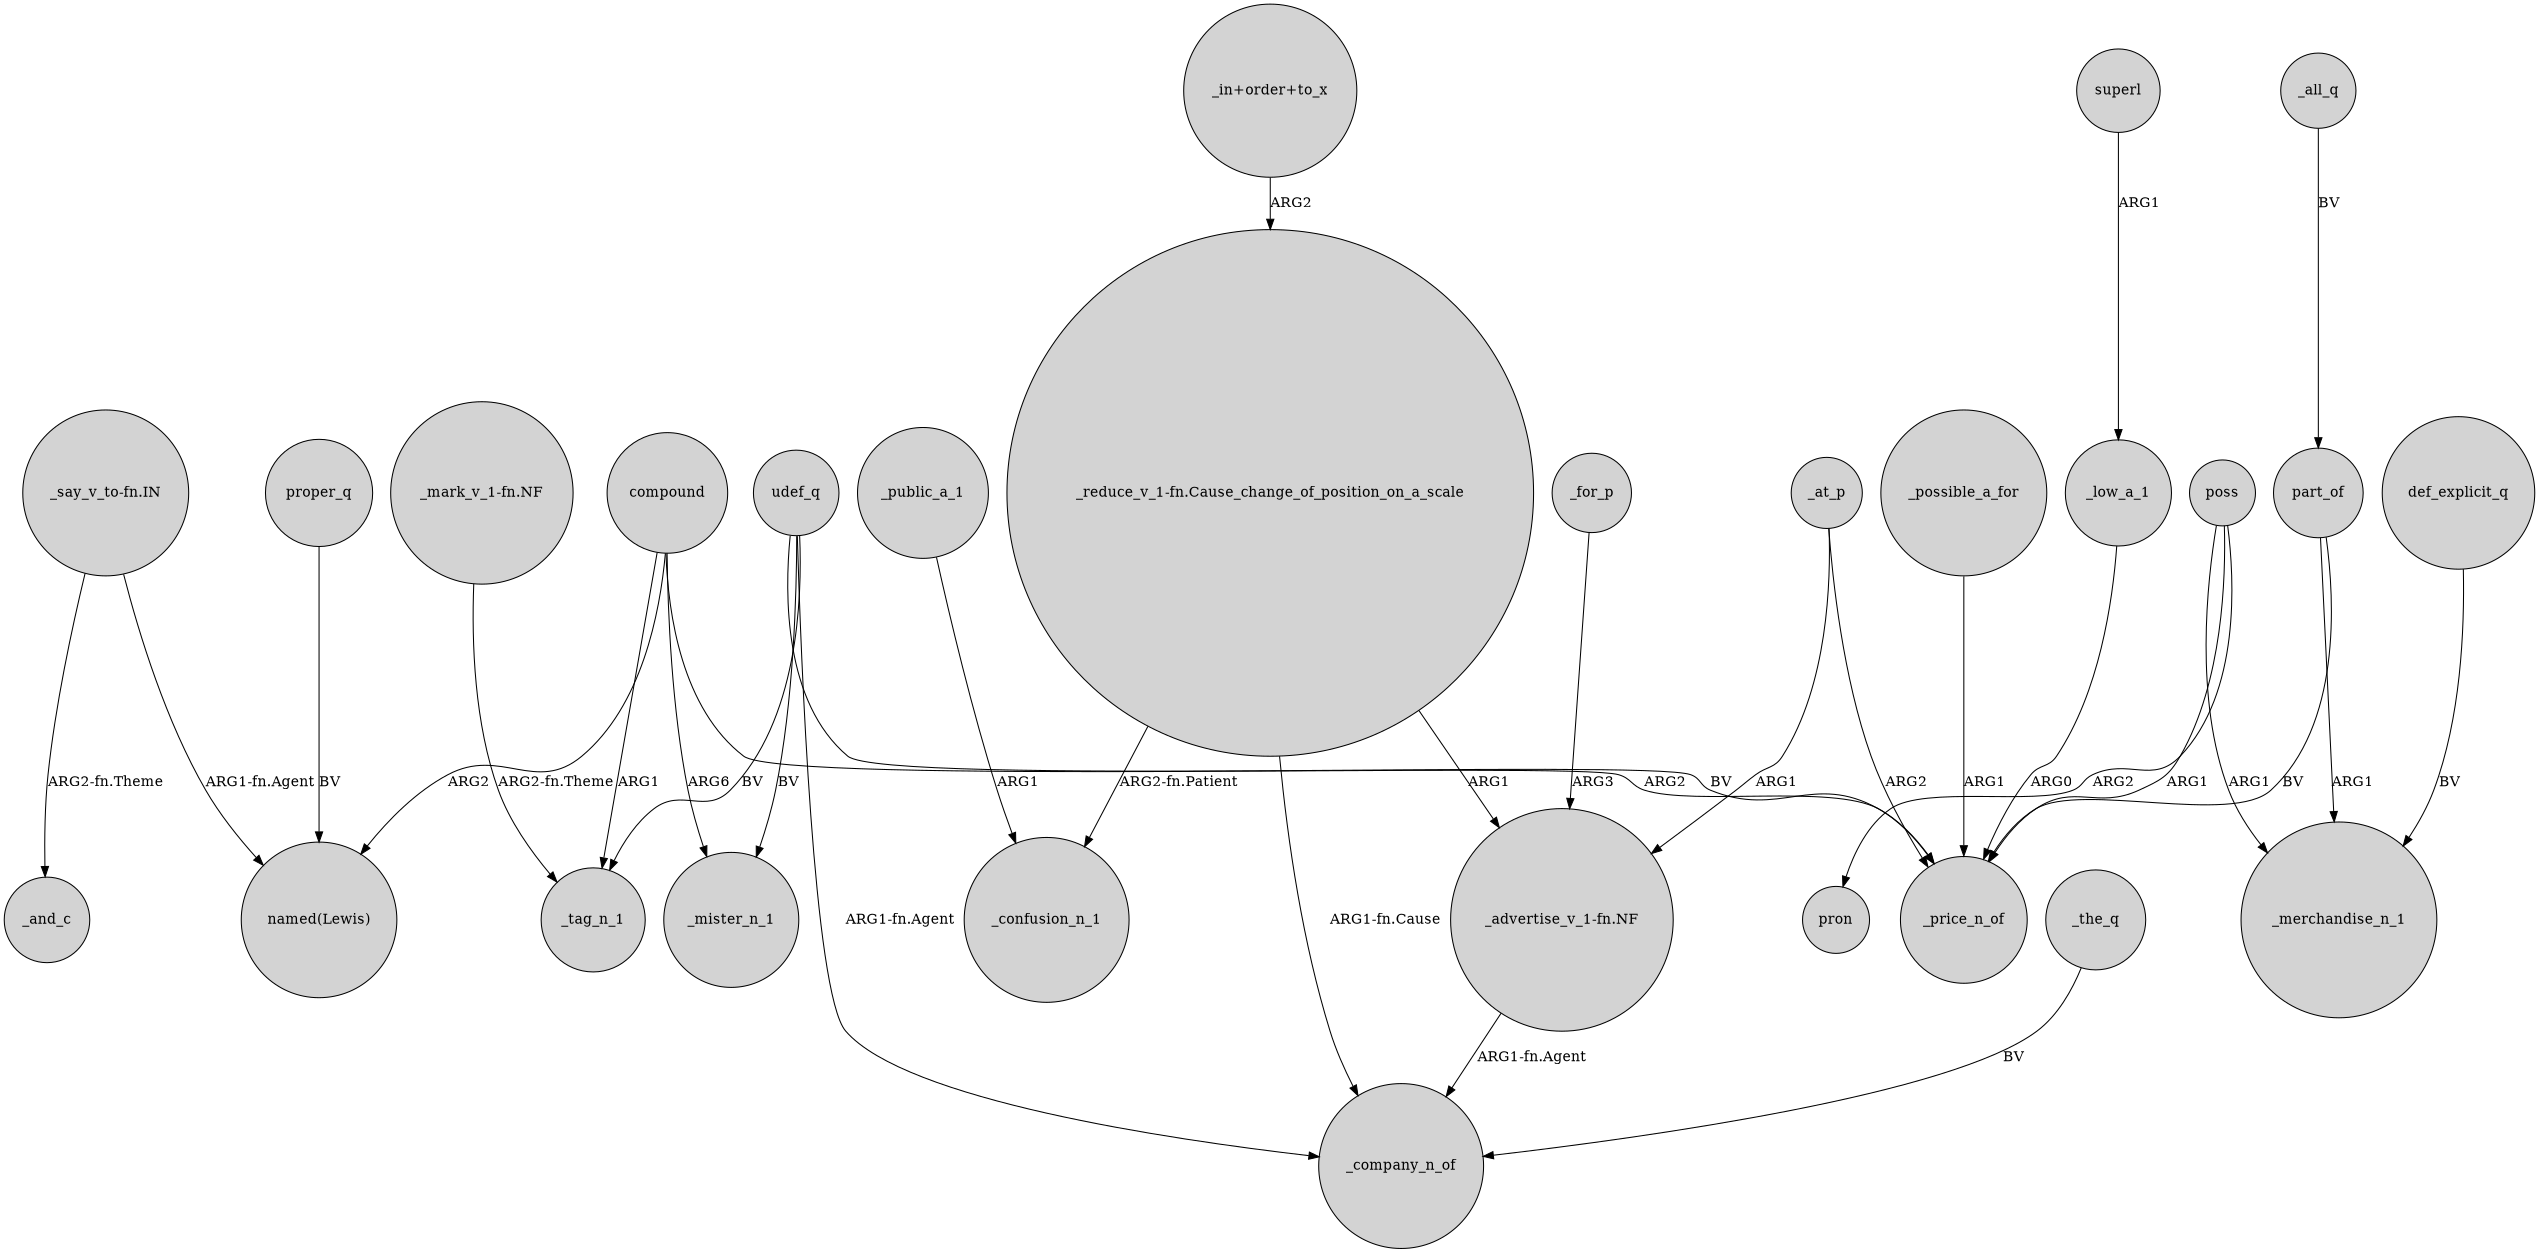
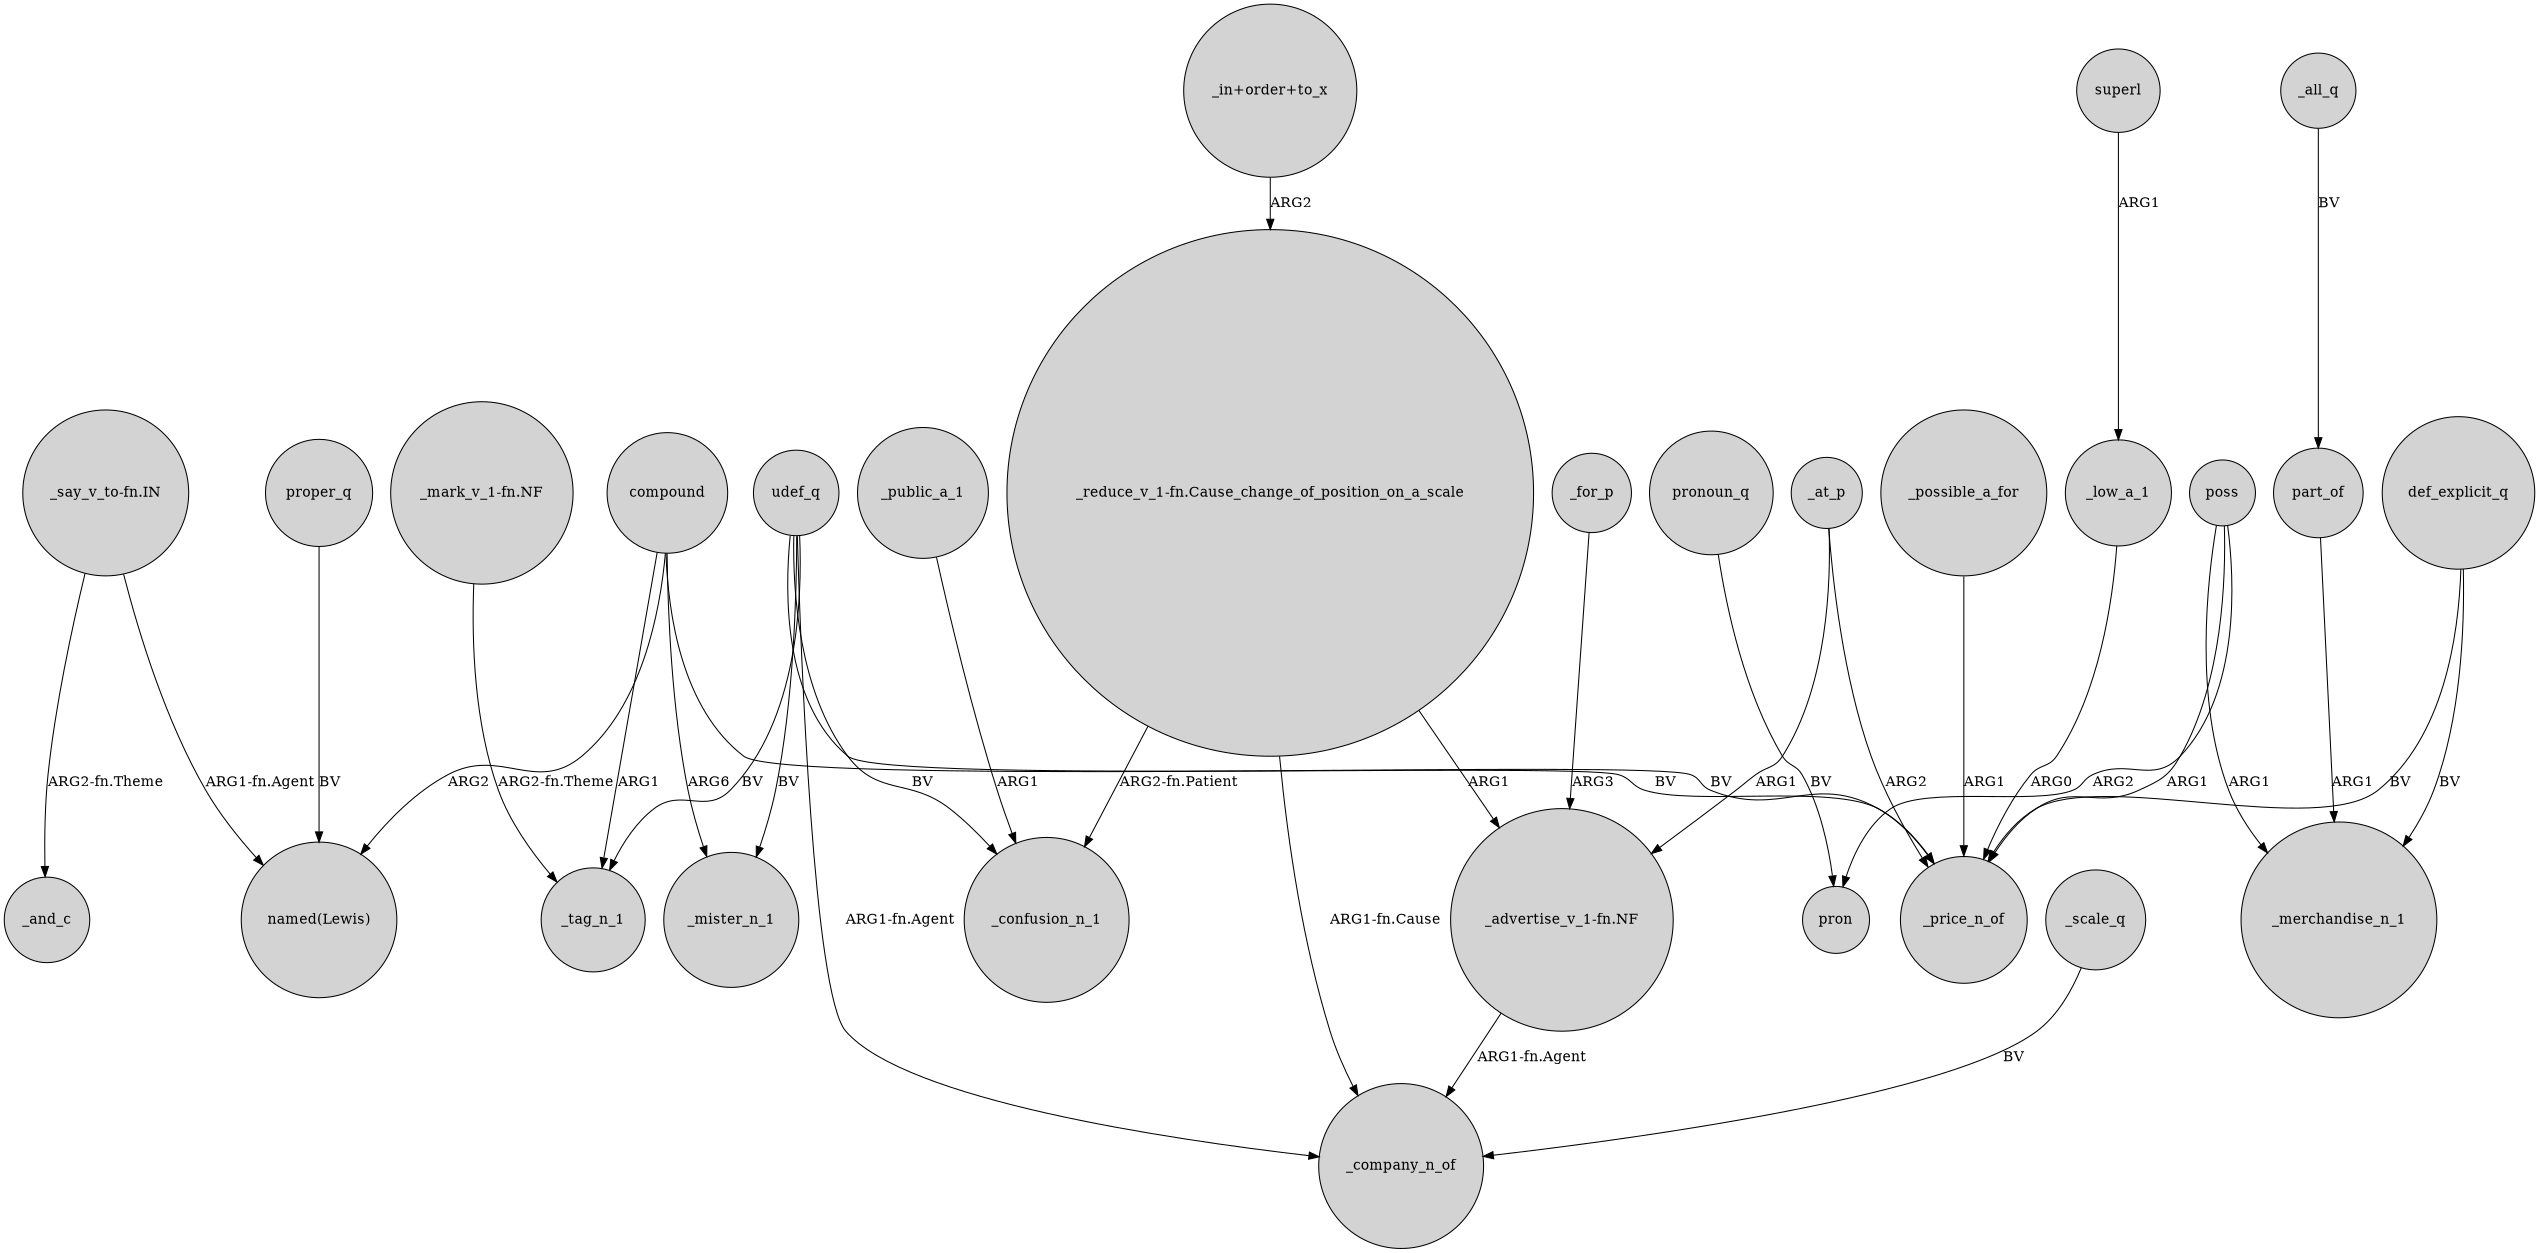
none -> (1711, 493)
none -> (828, 722)
(1665, 782) -> (1665, 782)
(2257, 797) -> (2298, 808)
(2096, 920) -> (2096, 920)
